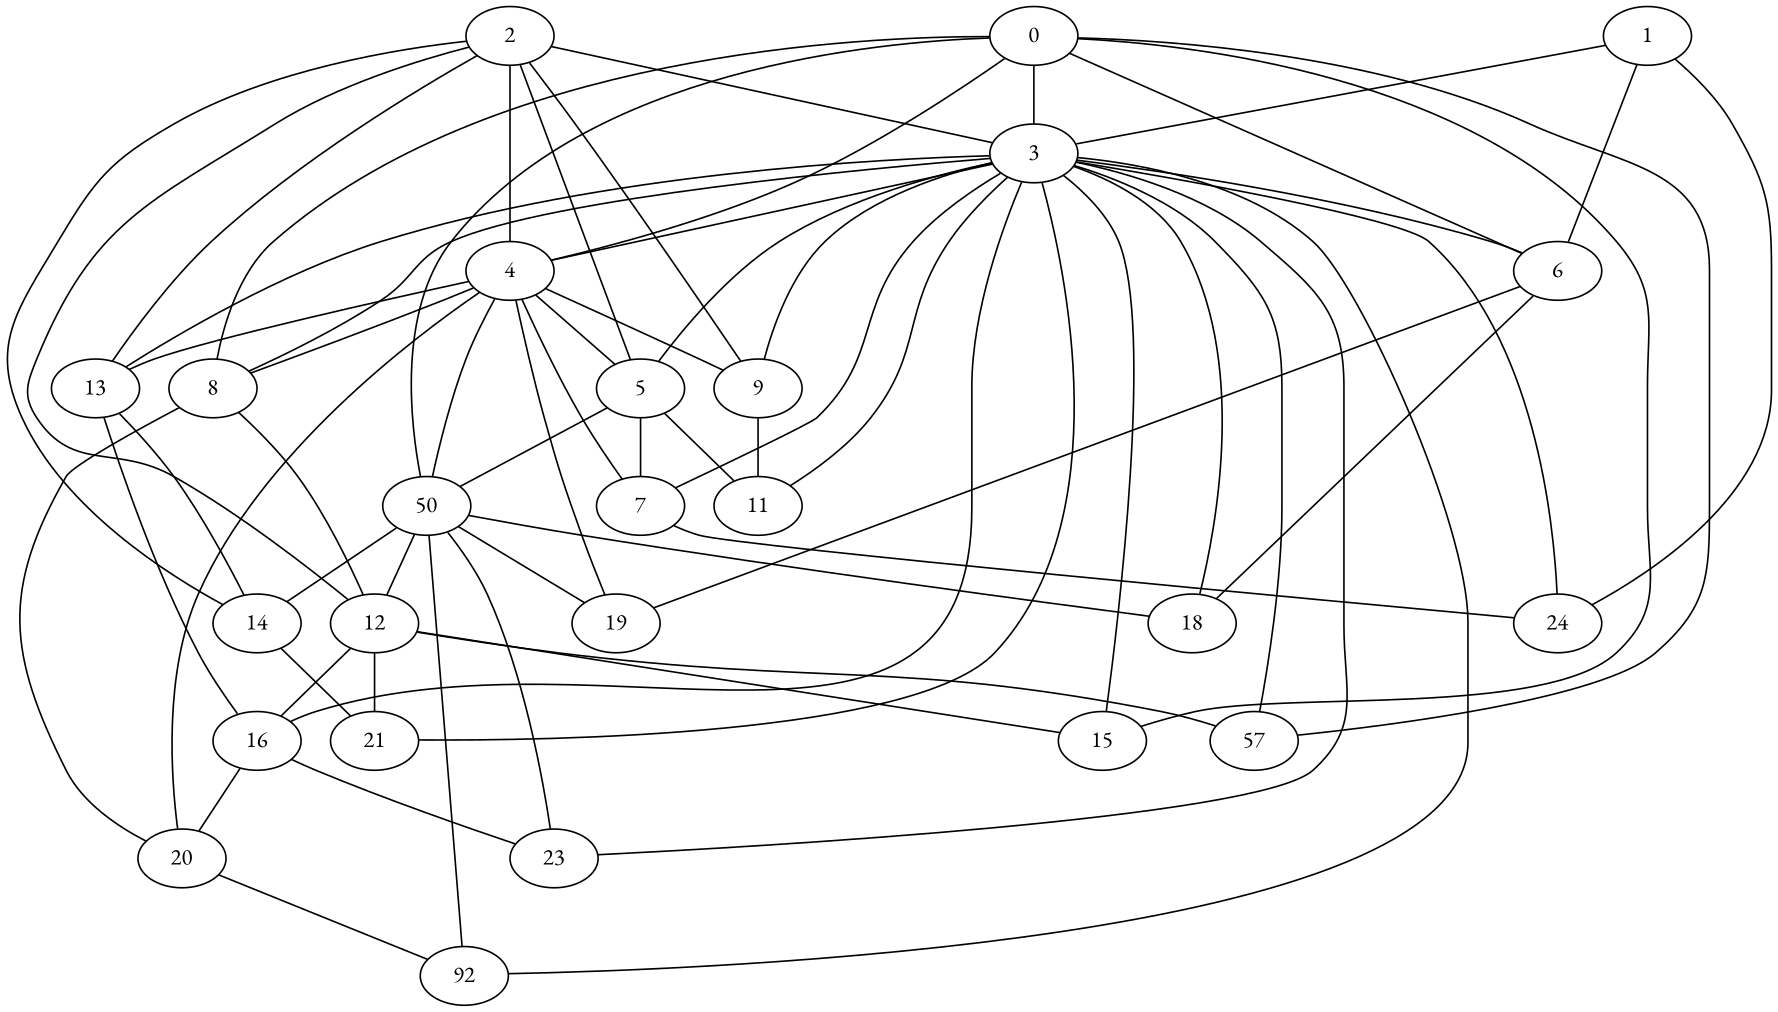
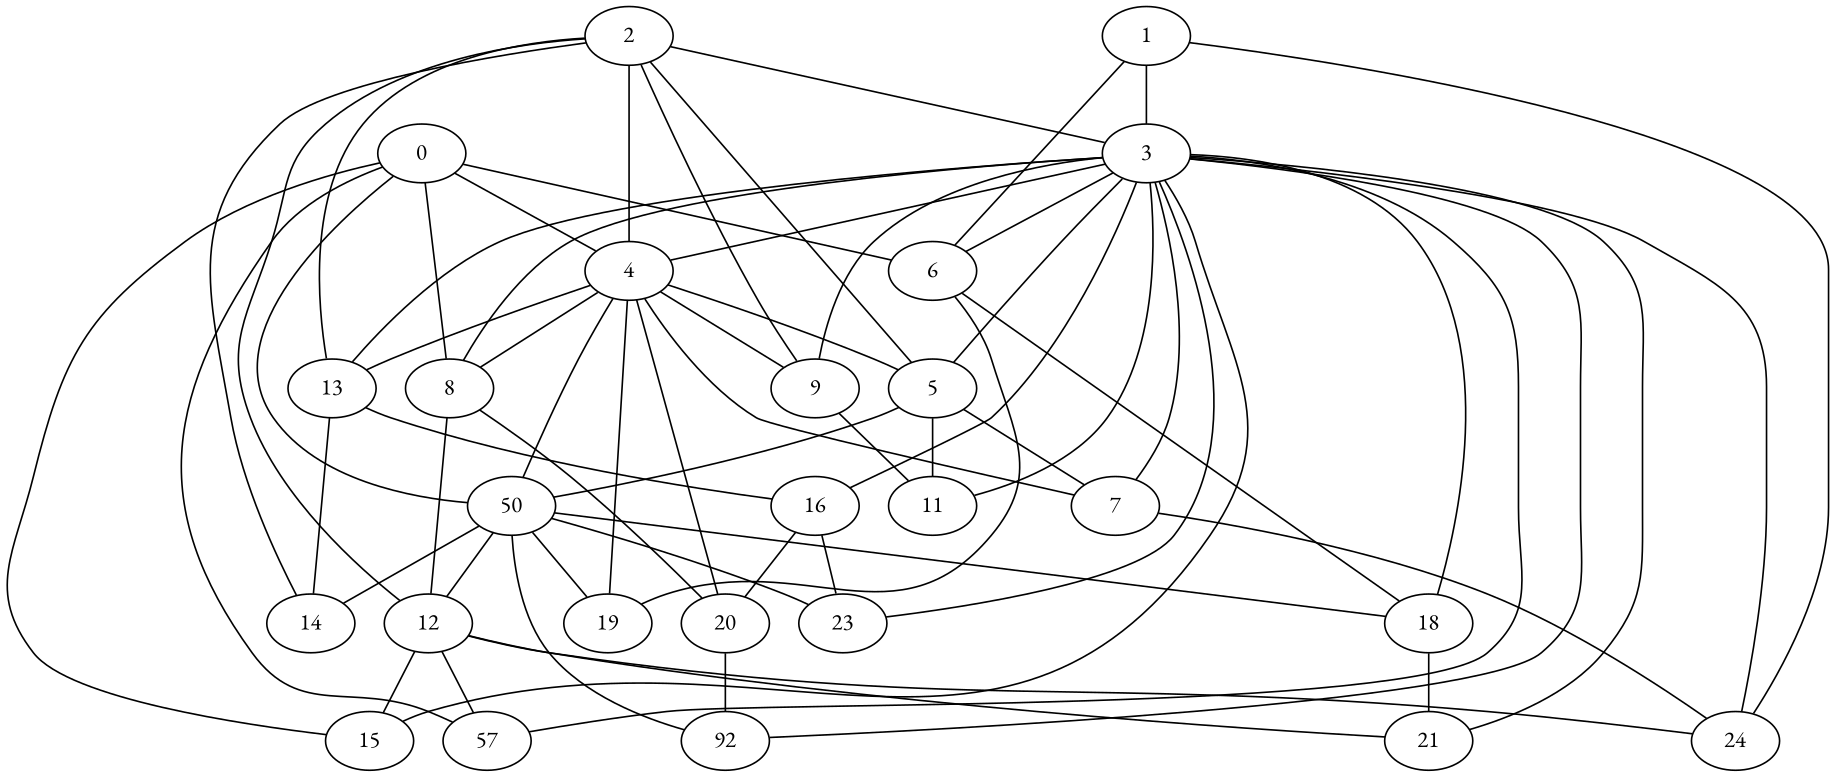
(1034, 95) -> none
(309, 675) -> (1429, 695)
(323, 675) -> (1049, 692)
